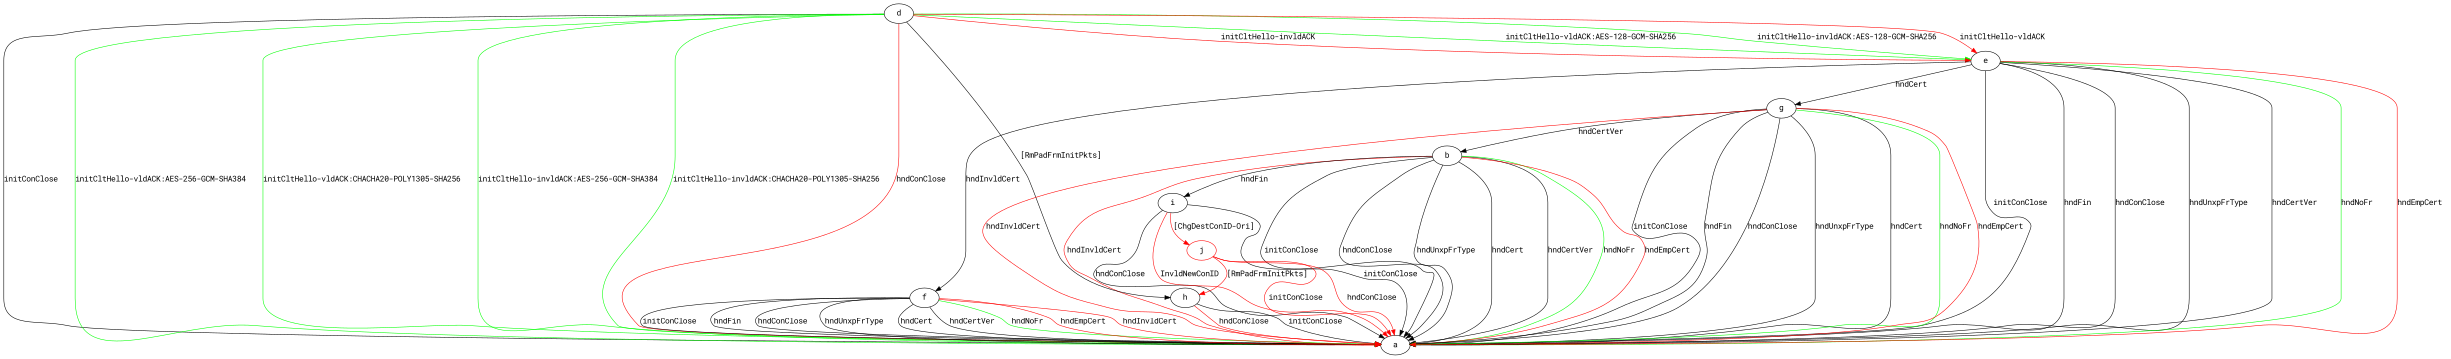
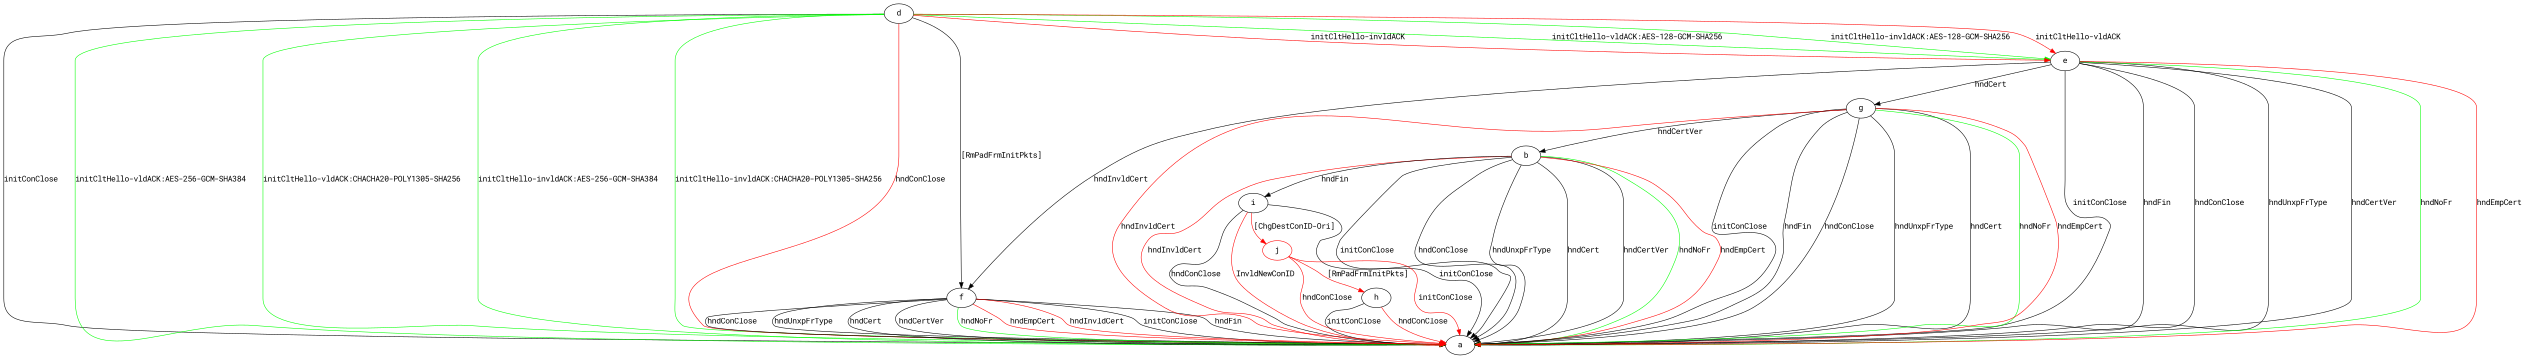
(1029, 180) -> (960, 137)
